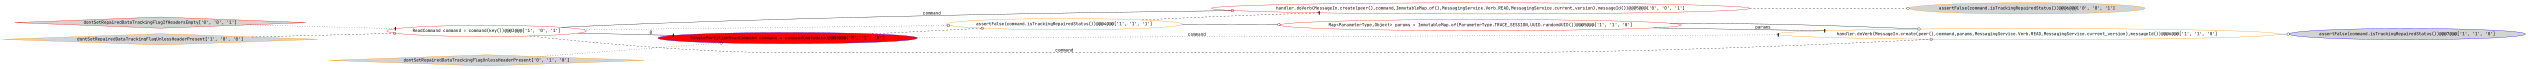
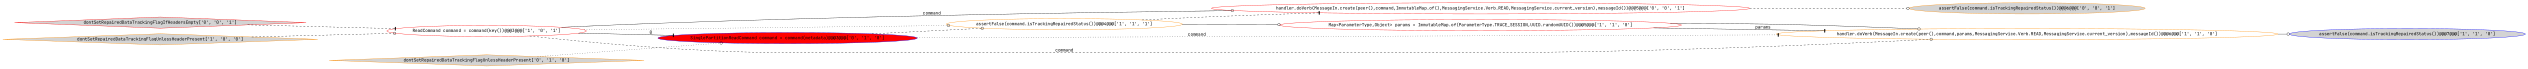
(321, 27) -> (321, 27)
